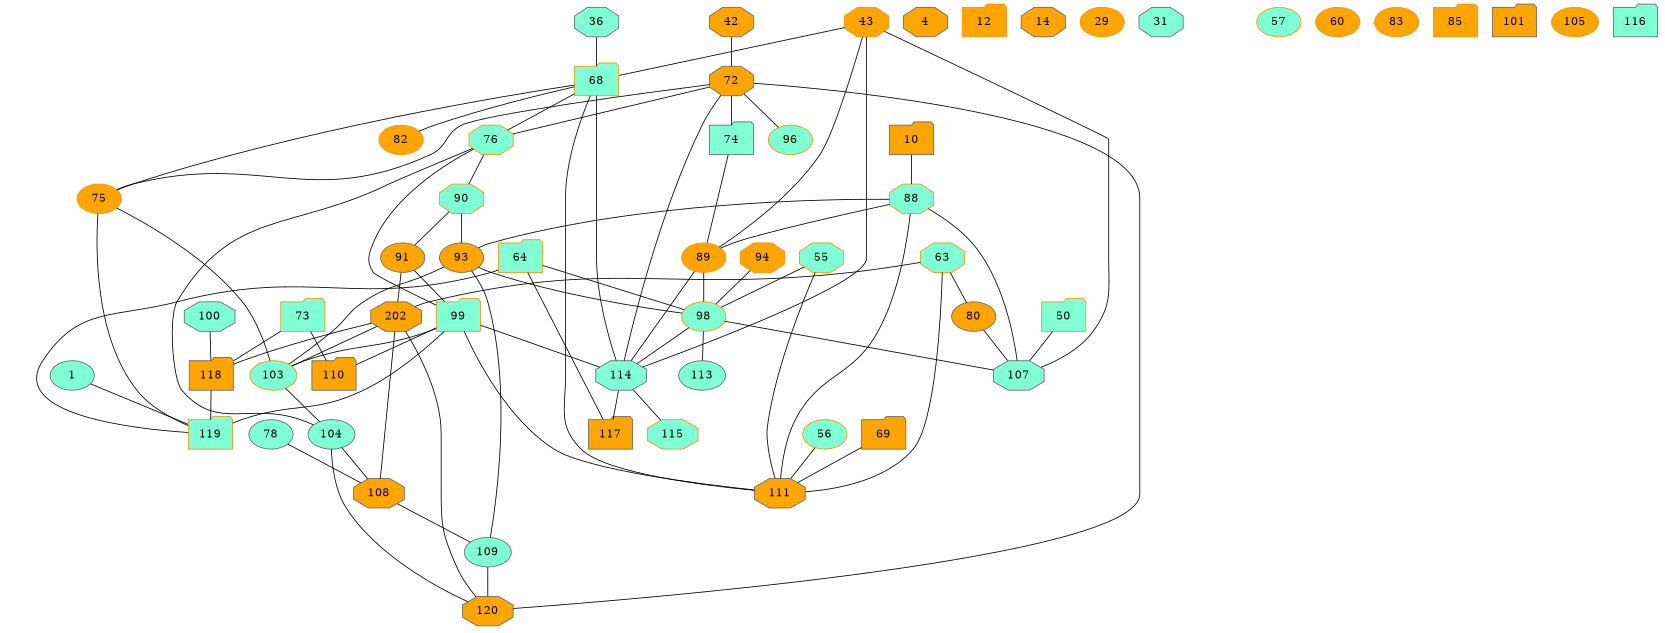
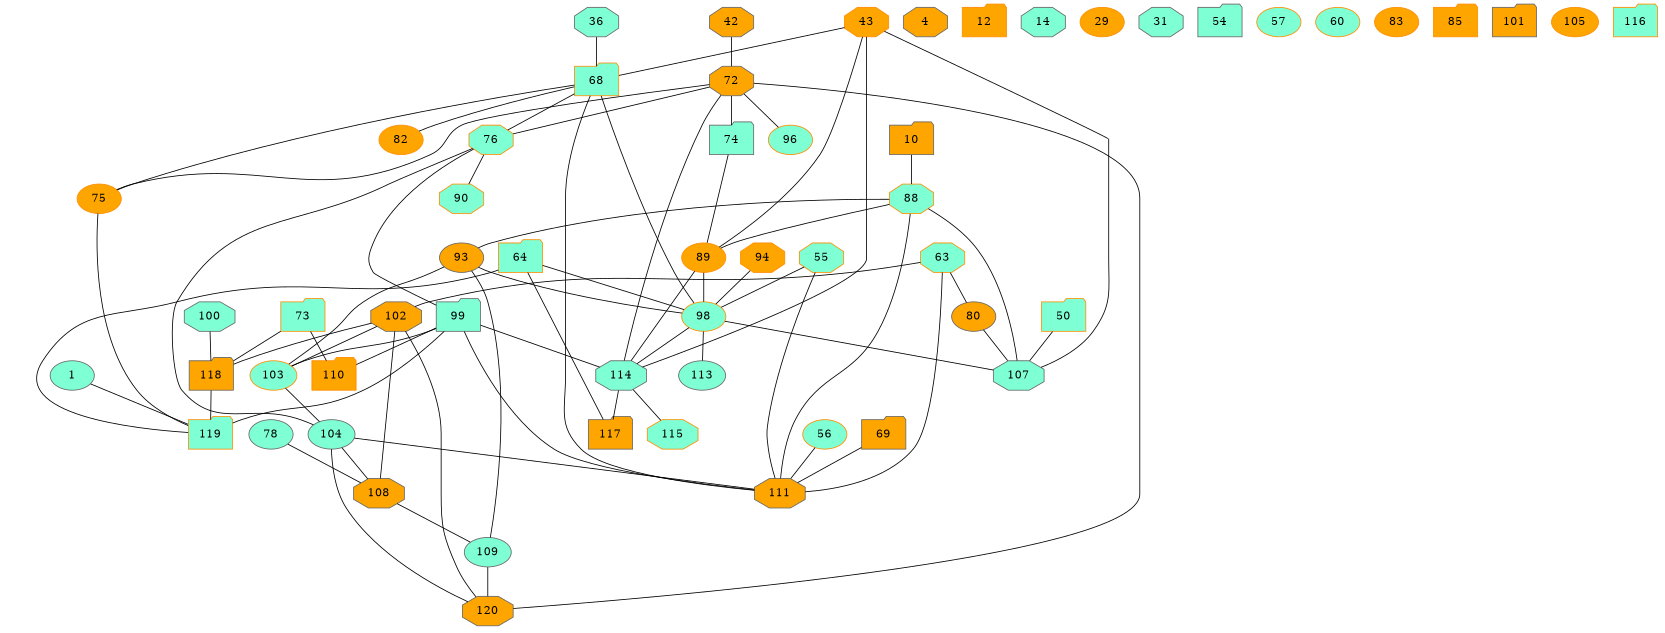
(1043, 22) -> (1043, 22)
none -> (1220, 22)
(1338, 22) -> (1338, 22)
(1636, 22) -> (1636, 22)
(462, 228) -> none
(597, 229) -> (641, 202)
(403, 258) -> none
(210, 269) -> none
(396, 317) -> (396, 317)
(458, 317) -> (458, 317)
(334, 375) -> (334, 375)
none -> (554, 464)
